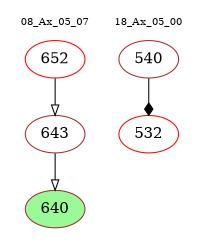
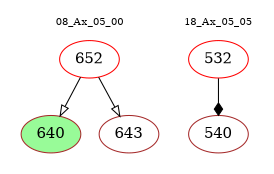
(55, 22) -> (90, 22)
(149, 22) -> (218, 22)
(149, 91) -> (218, 91)
(55, 167) -> (73, 92)
